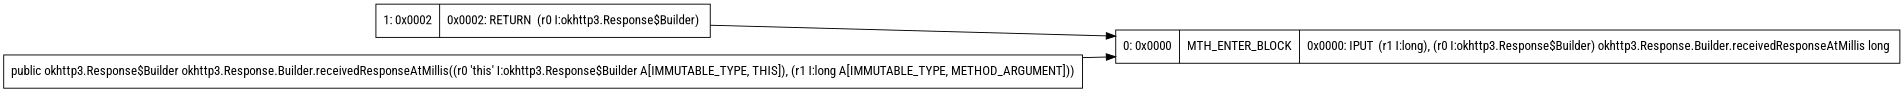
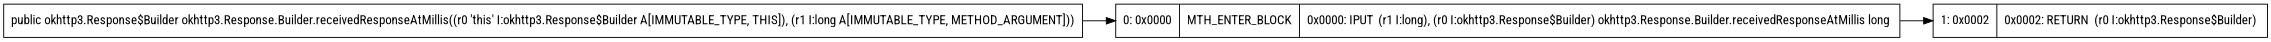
(908, 31) -> (1912, 21)
